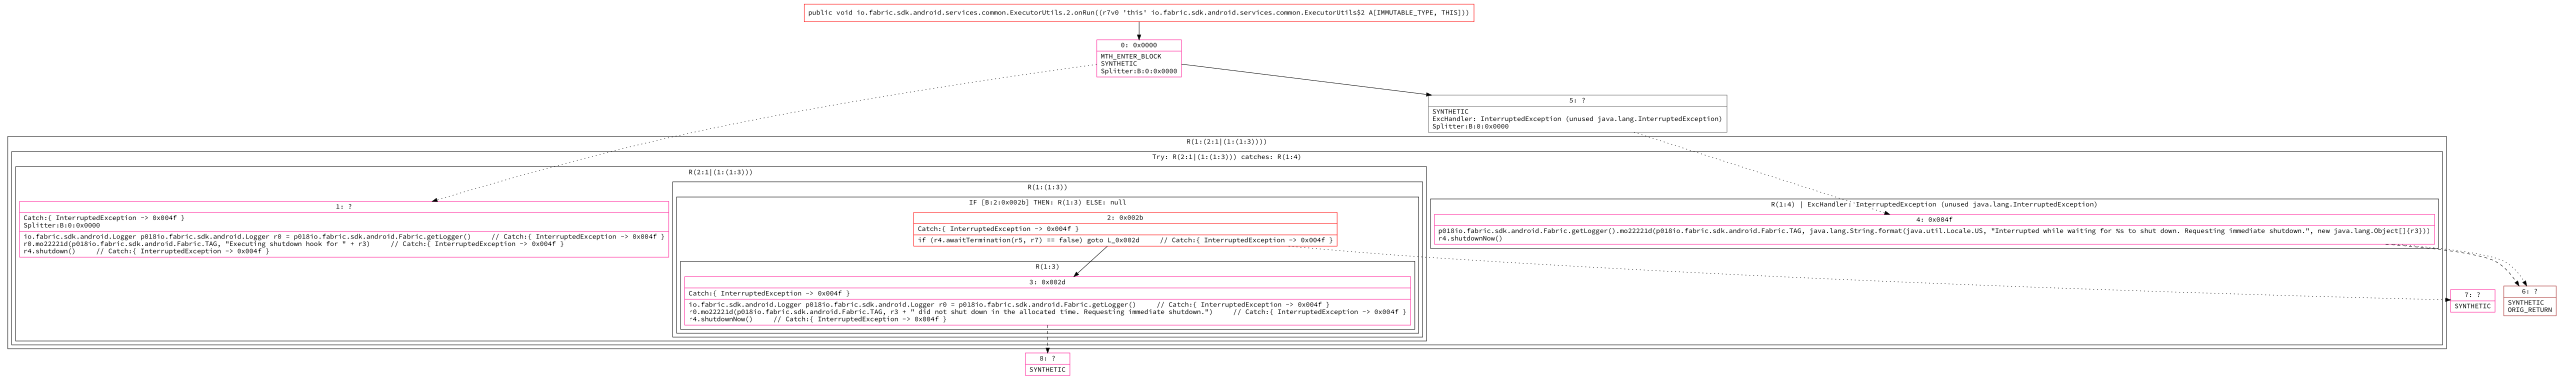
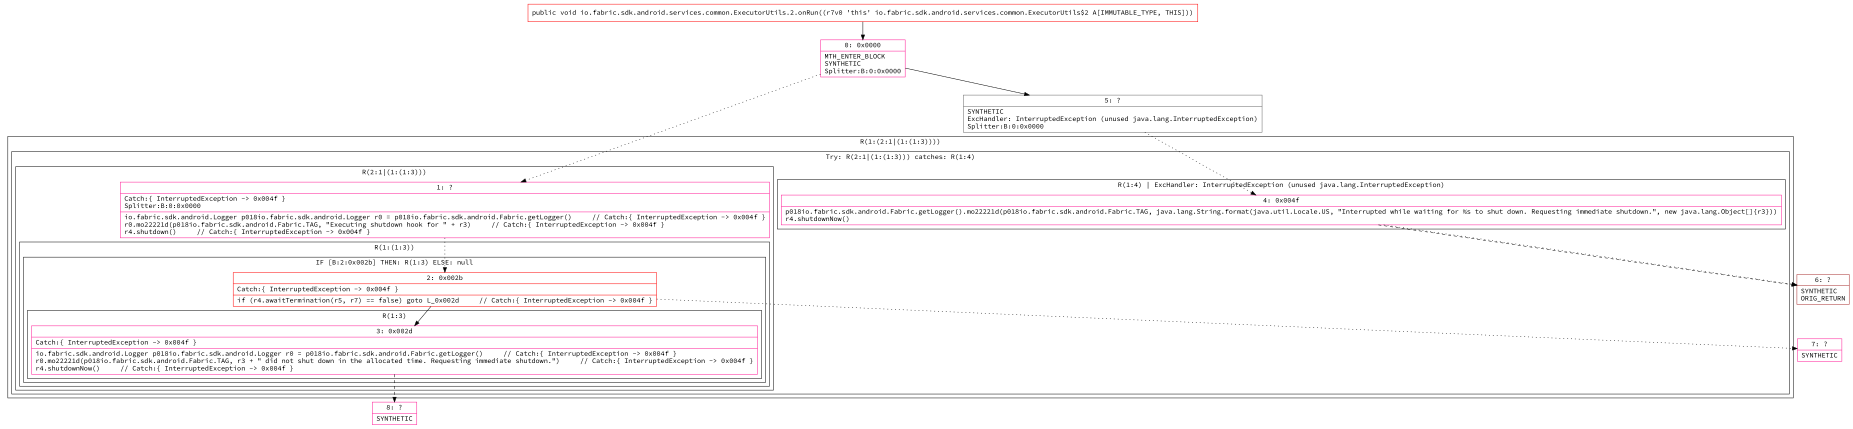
none -> (445, 253)
